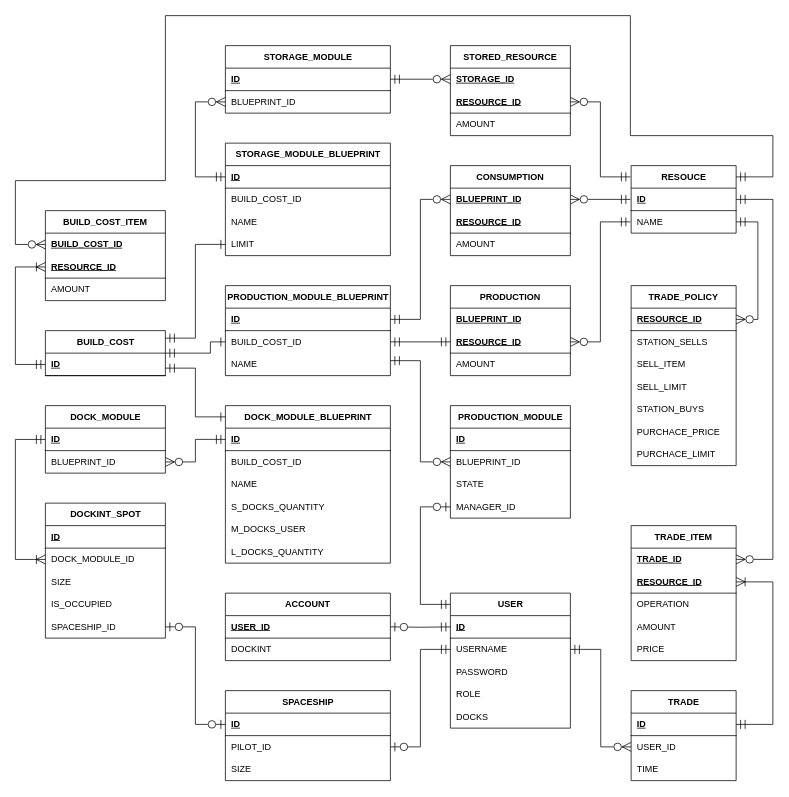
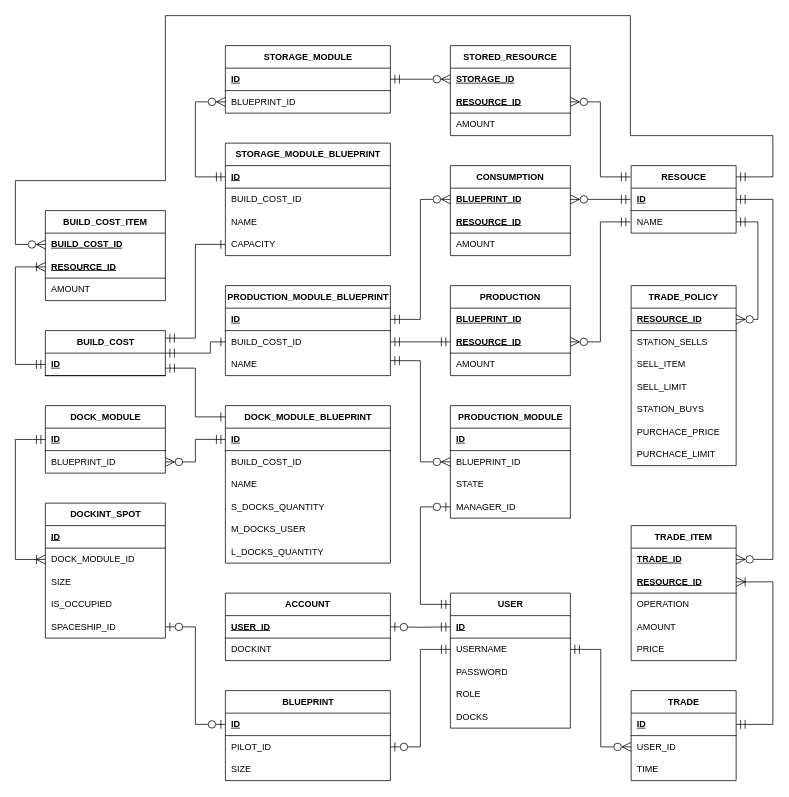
(244, 244) -> (252, 244)
(308, 702) -> (308, 702)
